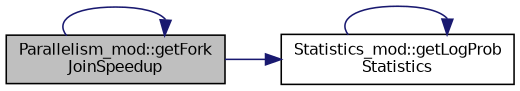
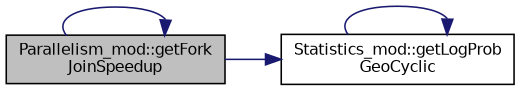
(398, 59) -> (398, 59)
